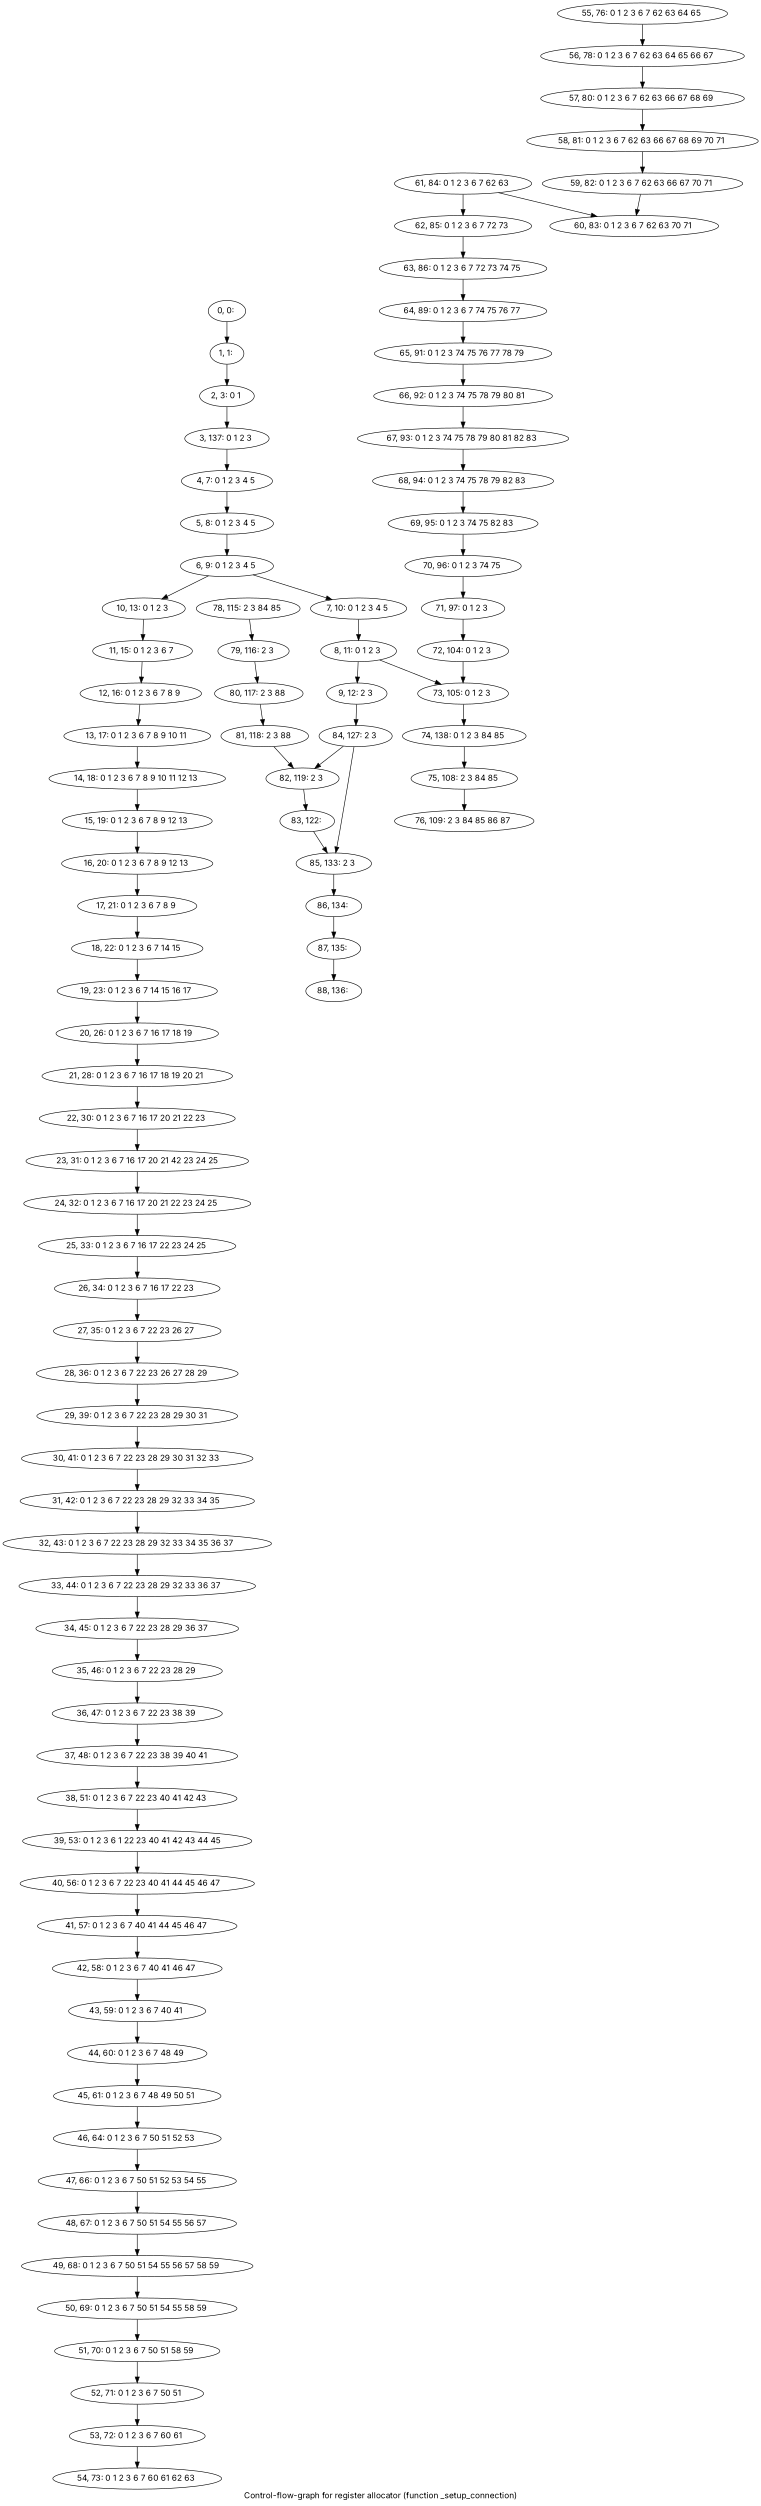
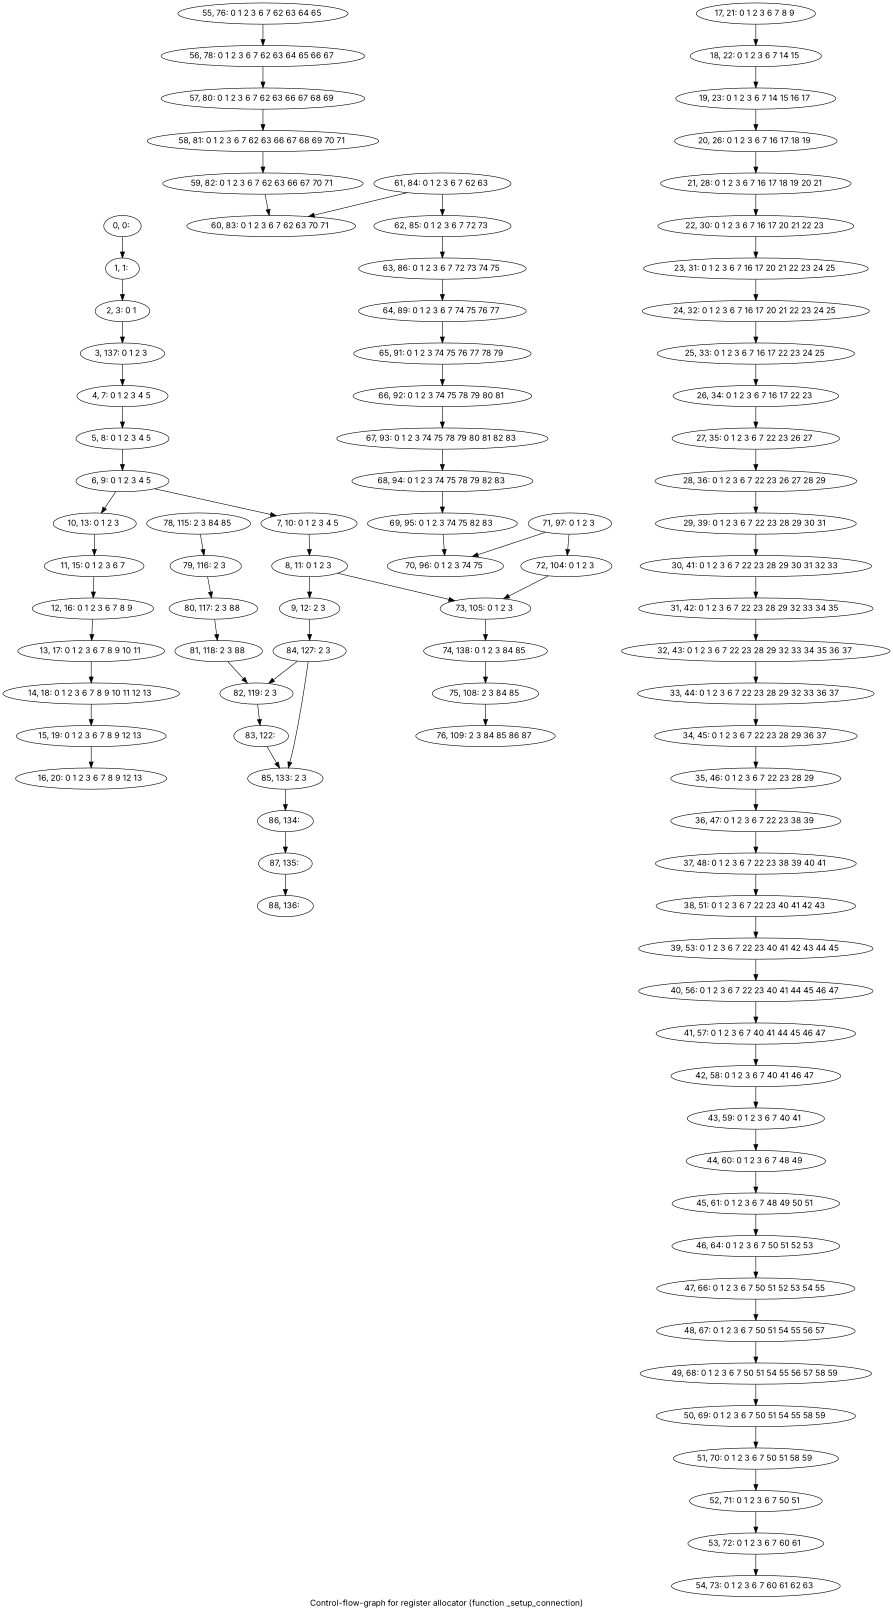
(463, 584) -> (512, 543)
(137, 882) -> none
(137, 1161) -> (756, 269)
(137, 1841) -> (756, 949)
